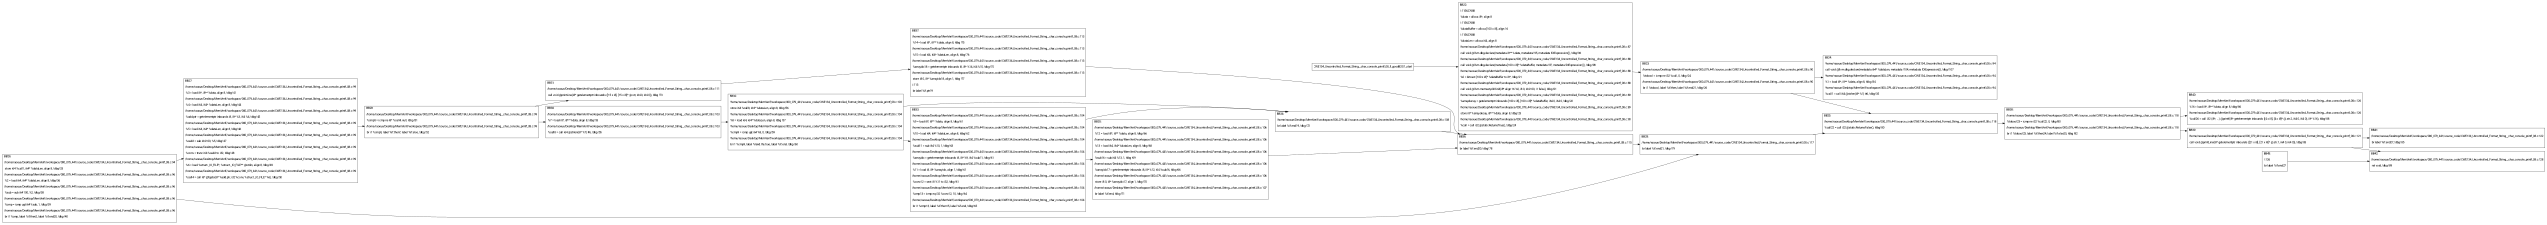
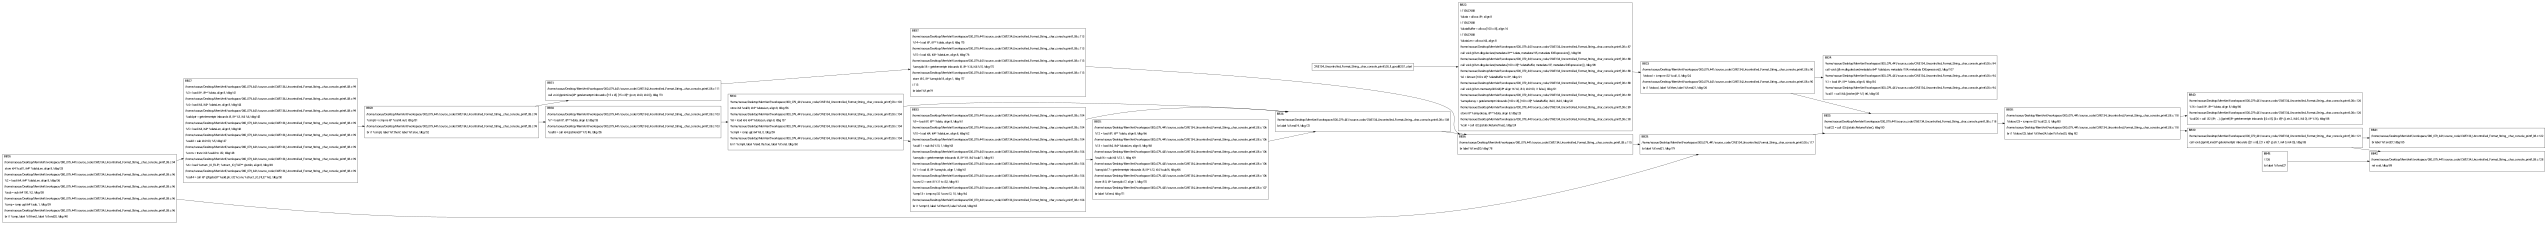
(1362, 152) -> (1291, 137)
